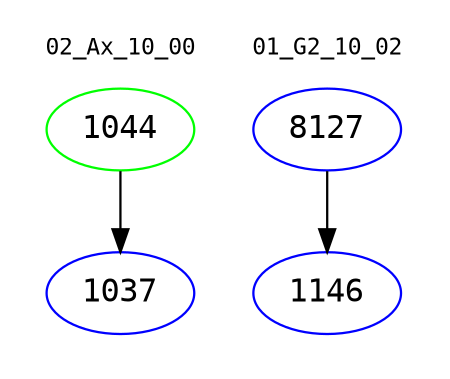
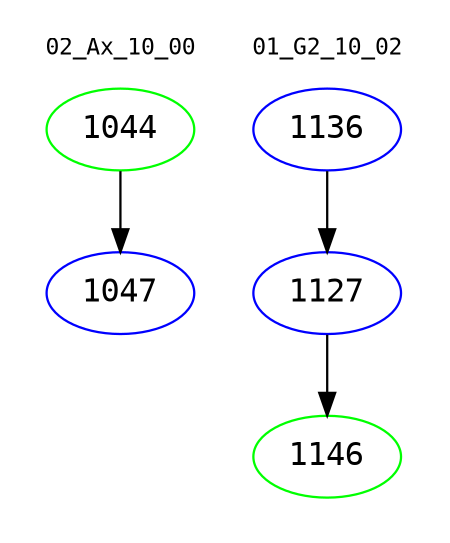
none -> (327, 130)
(327, 130) -> (327, 293)
(120, 293) -> (120, 293)
(327, 293) -> (327, 457)
